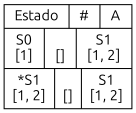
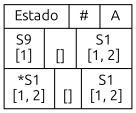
(24, 40) -> (24, 40)
